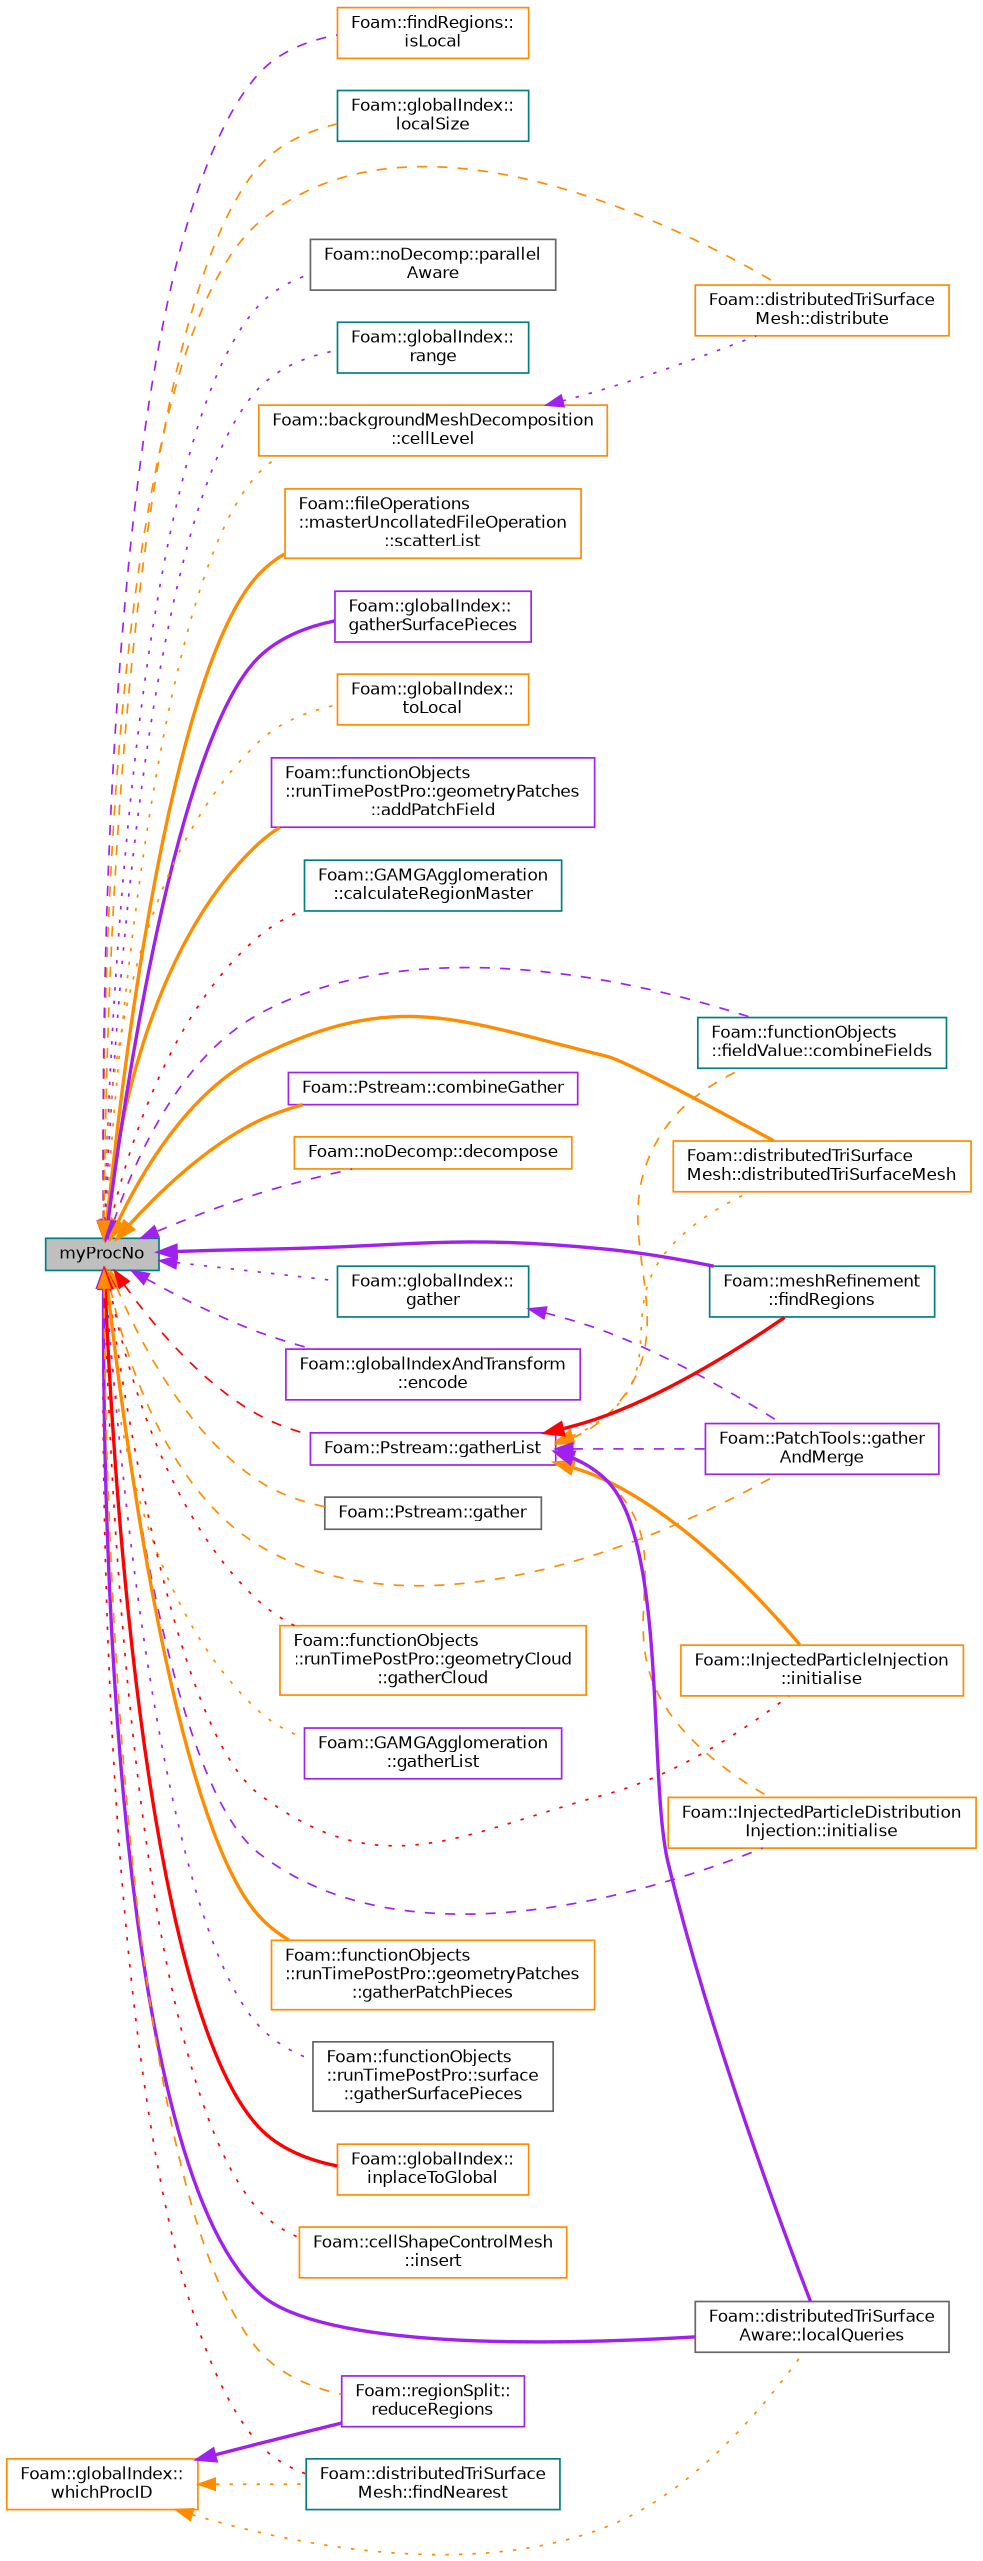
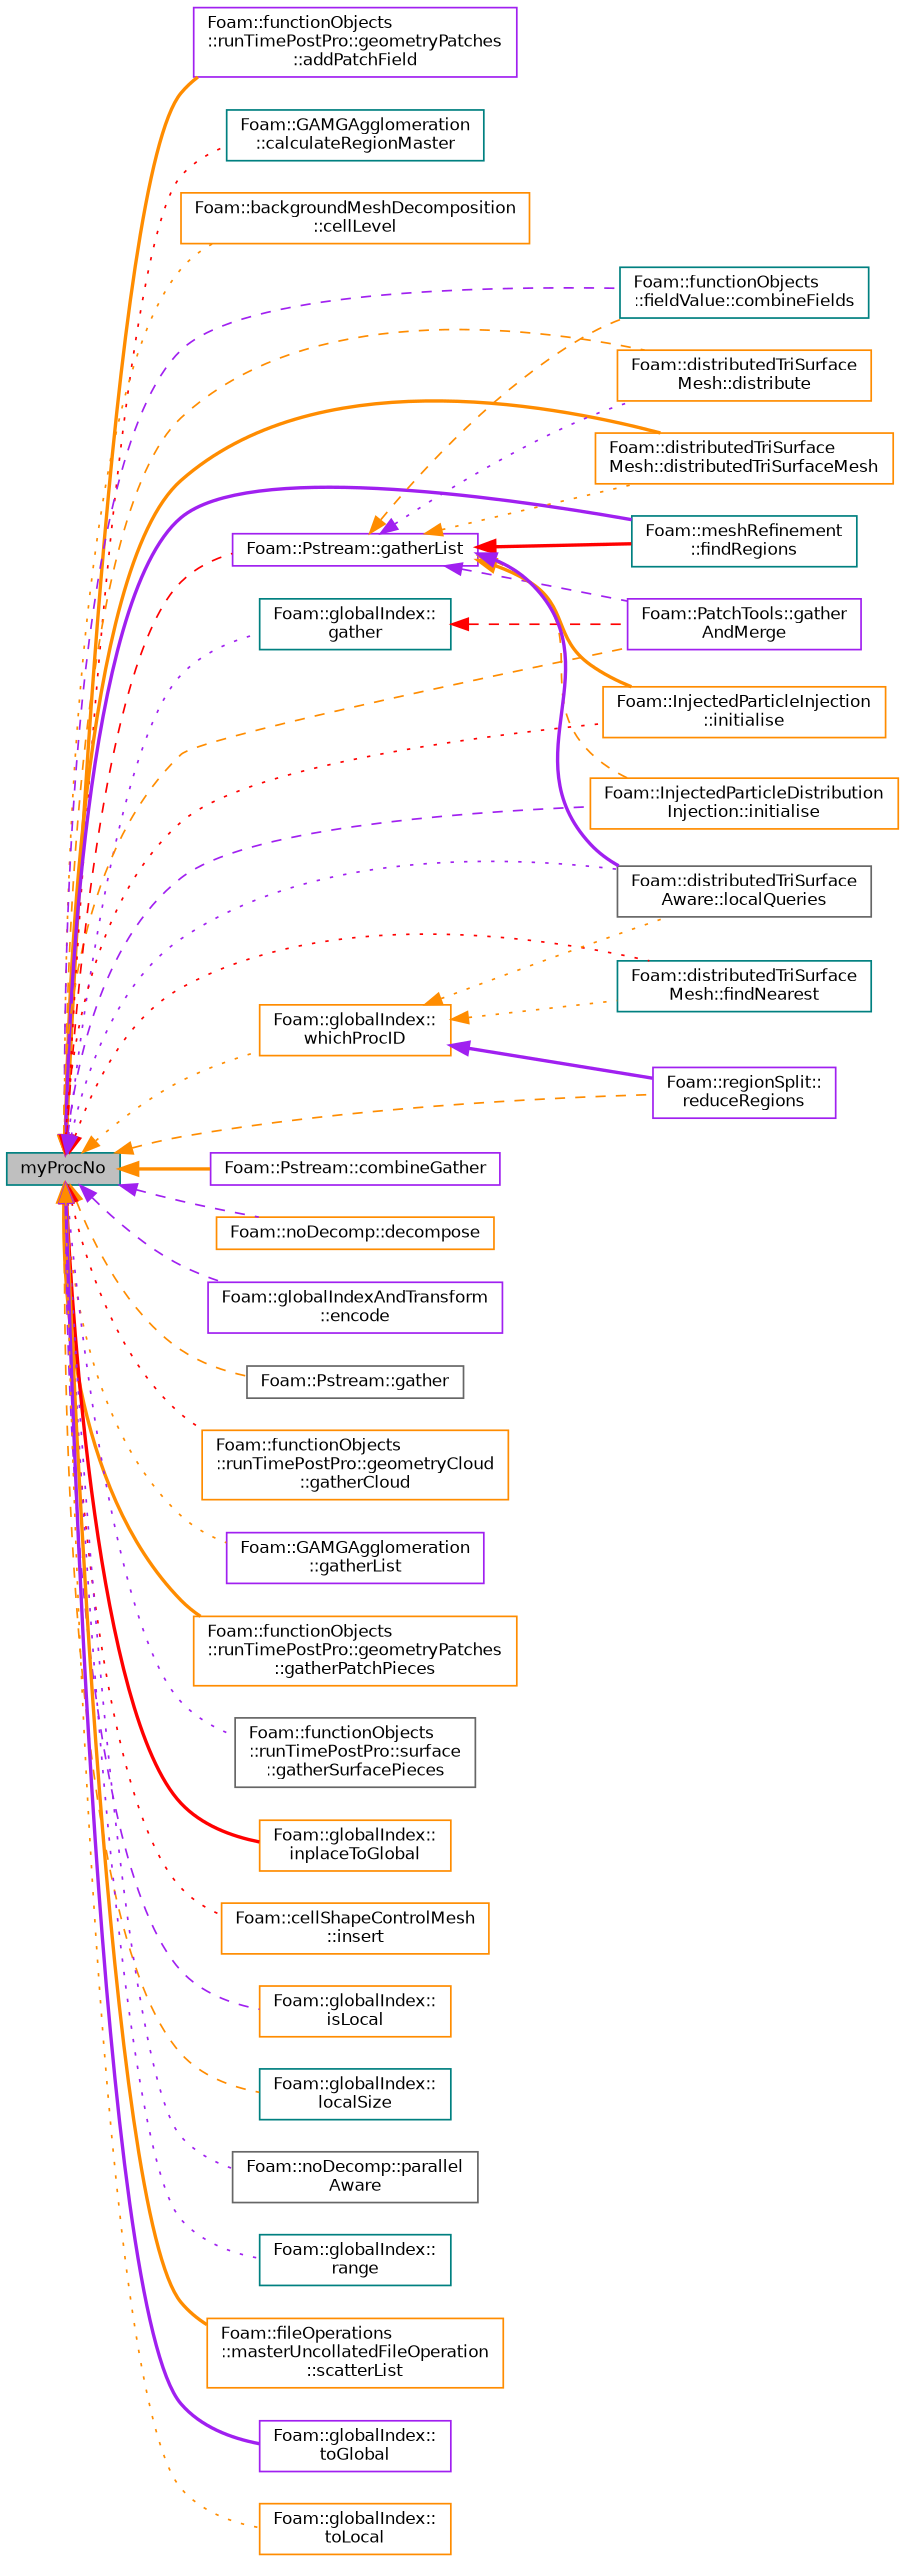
(433, 33) -> (355, 2011)
(660, 371) -> (510, 455)
(433, 617) -> (355, 2446)
none -> (172, 1086)
(667, 1359) -> (544, 624)
(219, 2233) -> (280, 892)
